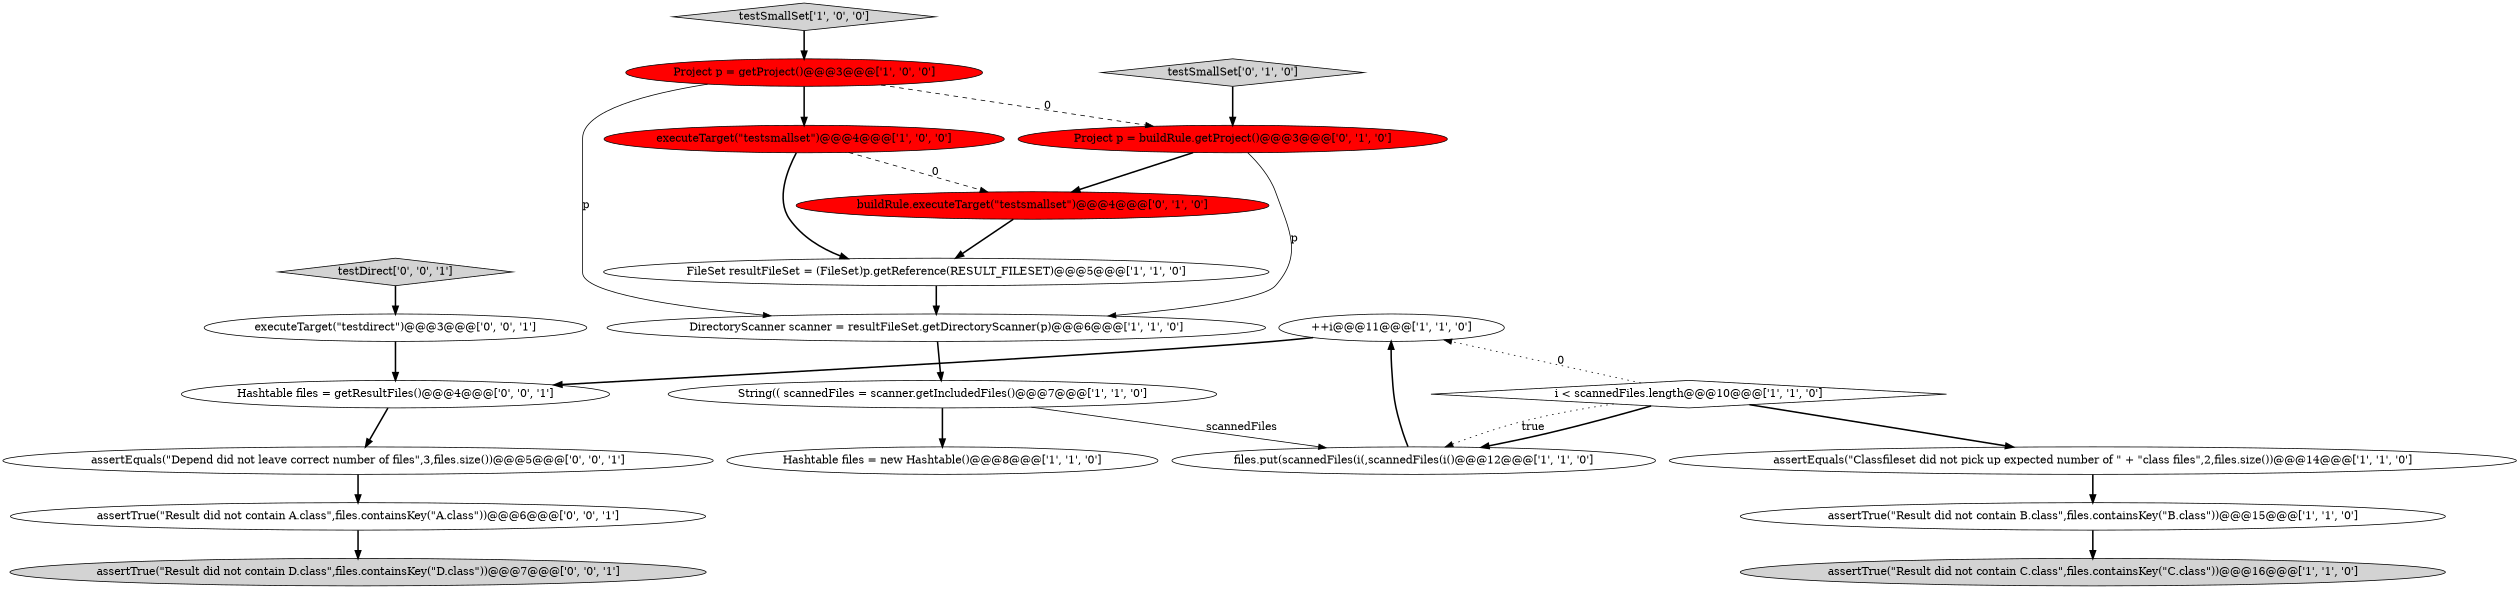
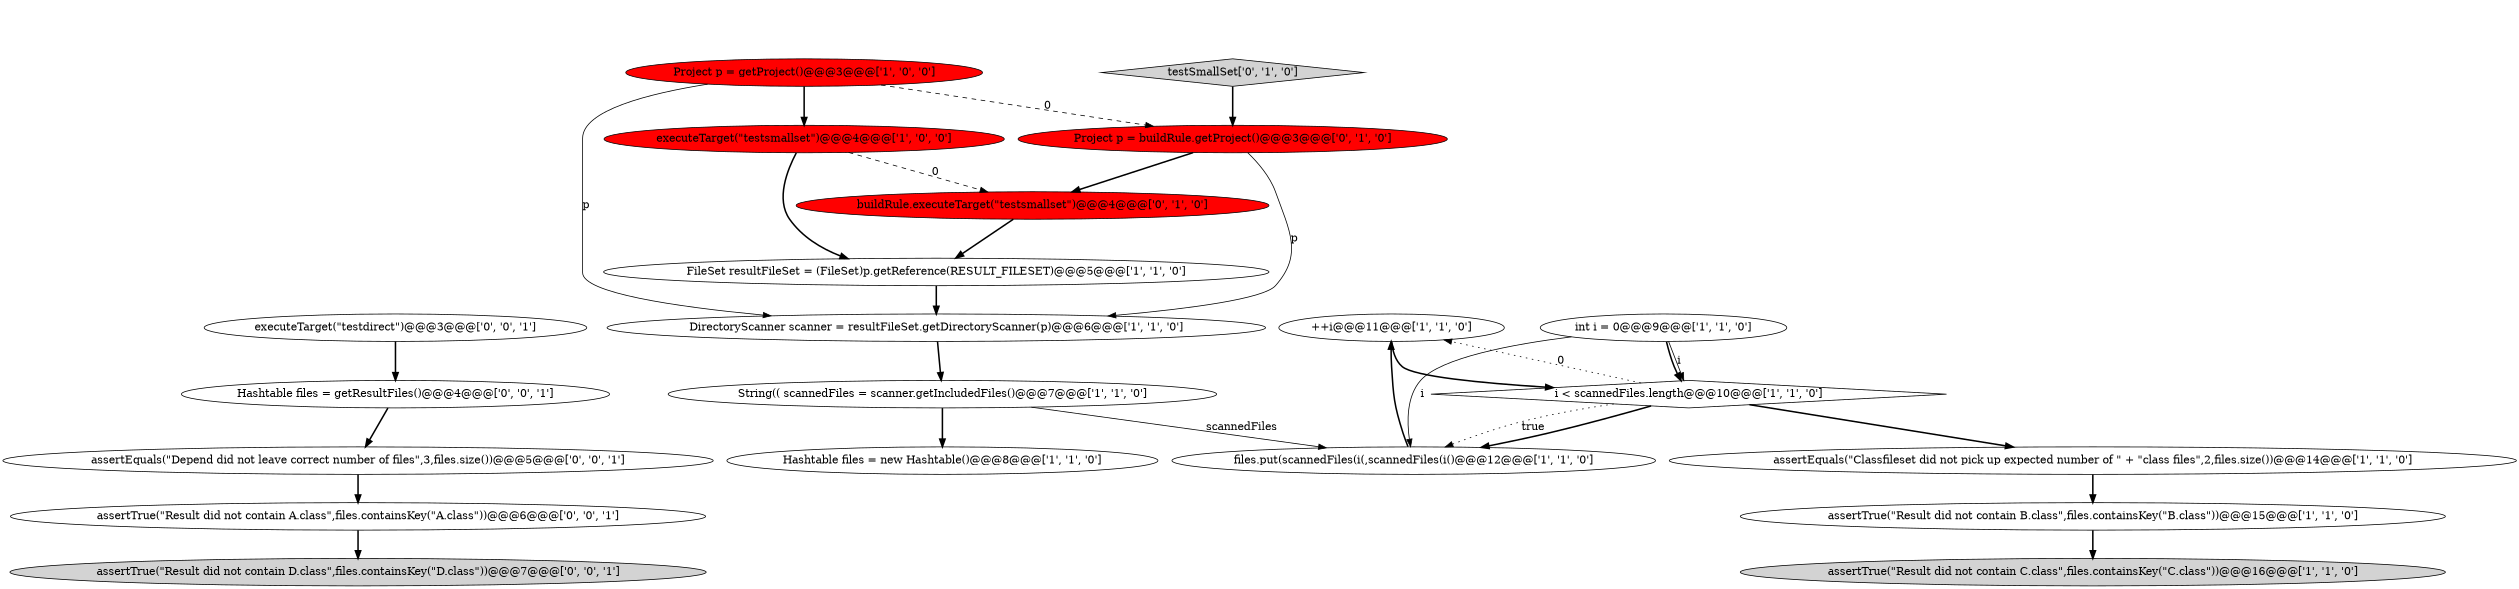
(804, 17) -> none
(395, 272) -> none
none -> (1664, 328)
(957, 362) -> (1459, 380)
